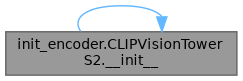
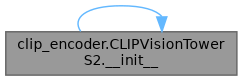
(121, 53) -> (121, 53)
